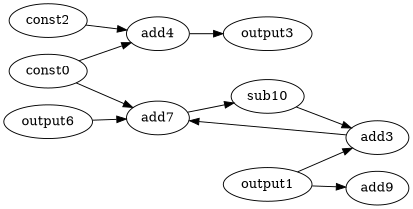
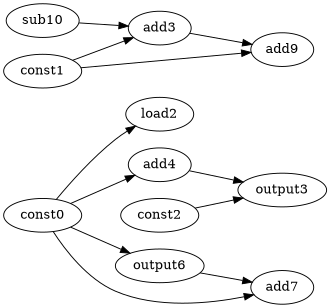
(102, 27) -> (215, 204)
(206, 108) -> none
none -> (160, 114)
(272, 128) -> (216, 38)
(268, 184) -> (43, 71)
none -> (96, 238)
